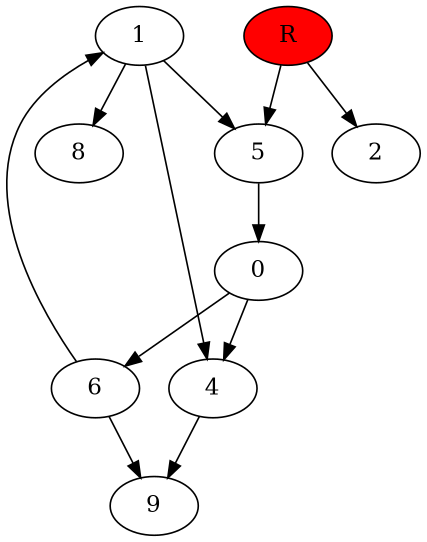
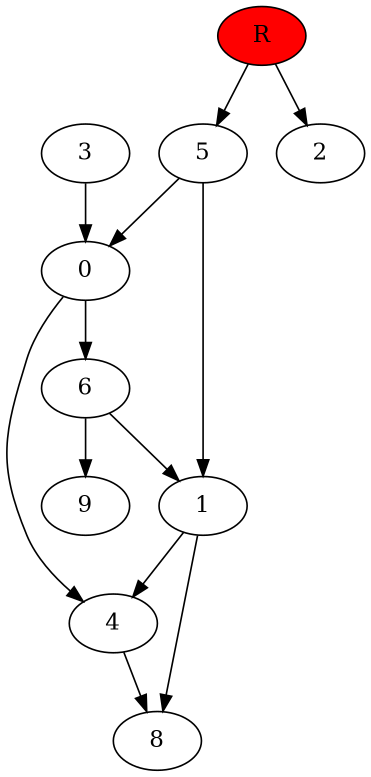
(193, 89) -> (203, 321)
none -> (86, 153)
(187, 440) -> (132, 674)
